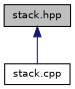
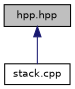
(37, 16) -> (37, 16)
